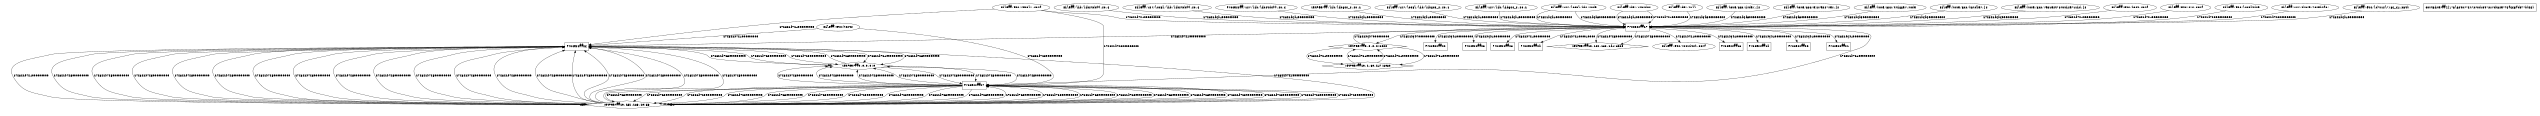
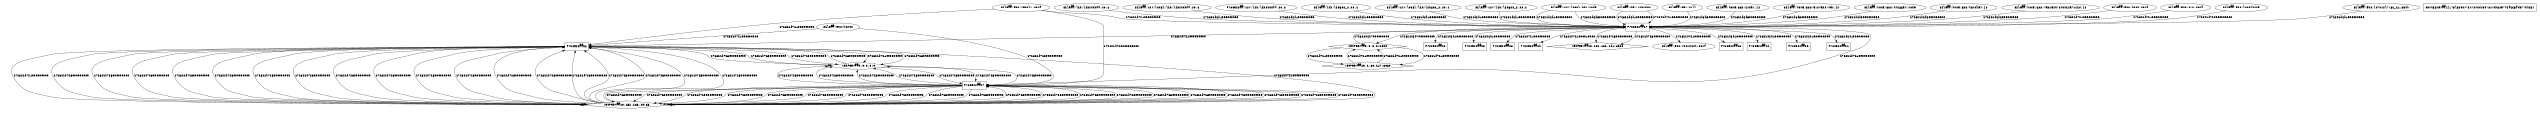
(1336, 8) -> (1336, 8)
(2305, 8) -> none
